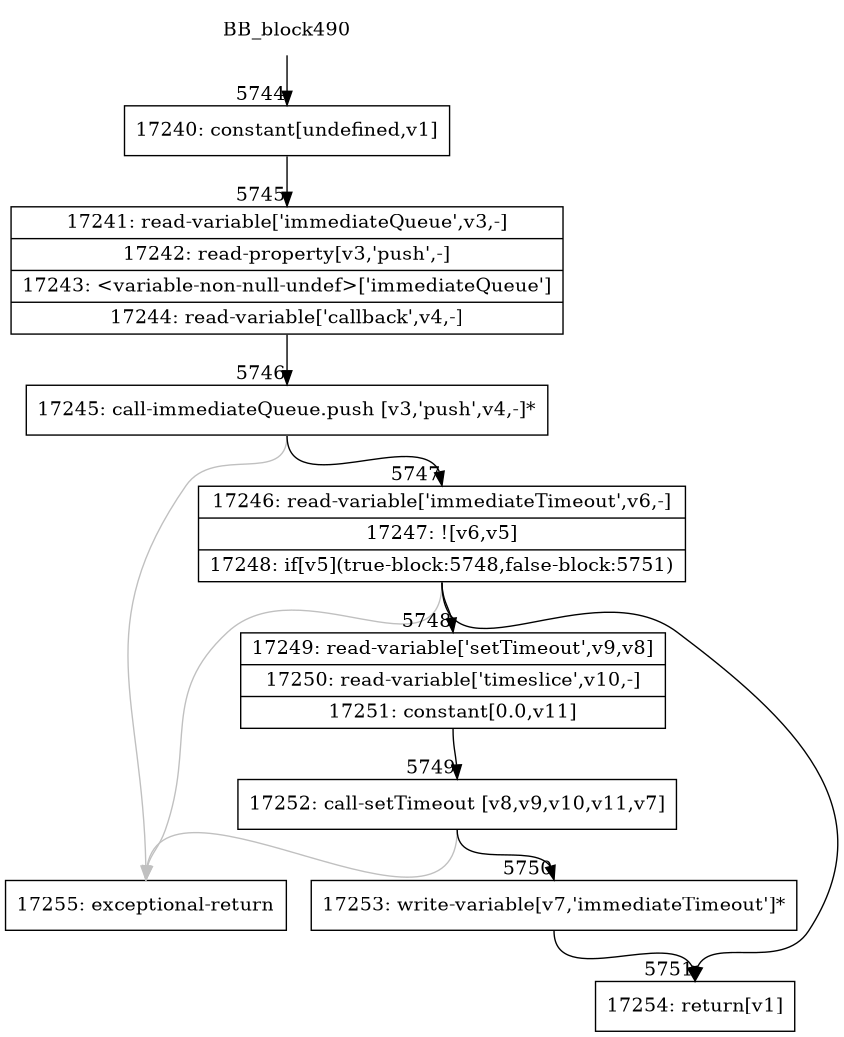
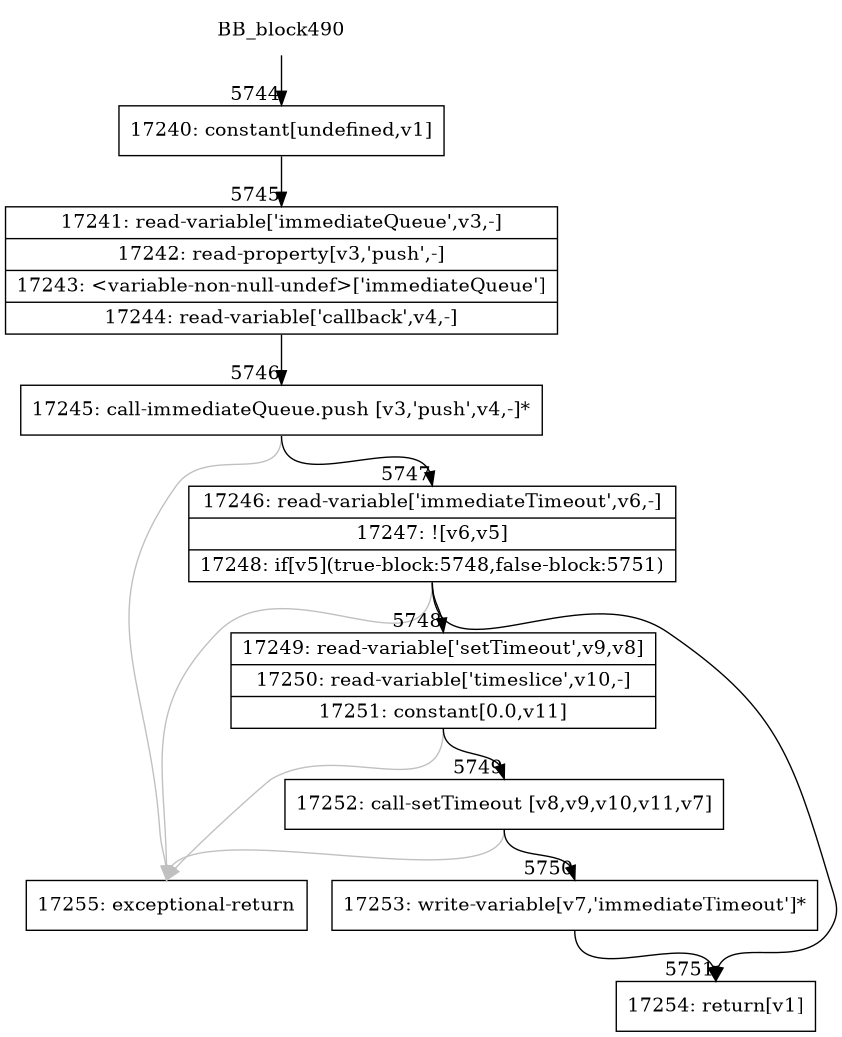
none -> (303, 768)
